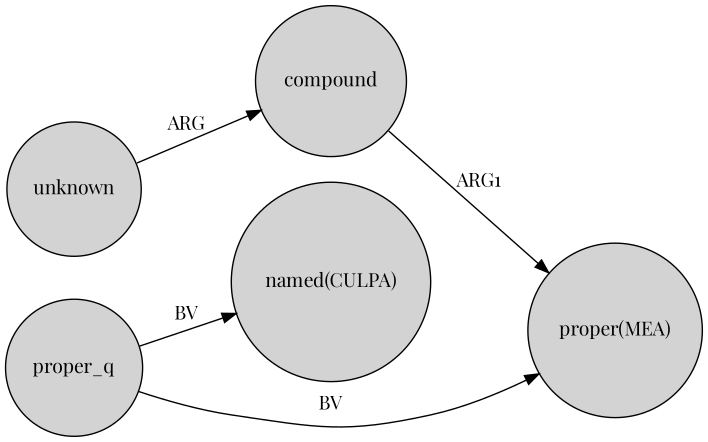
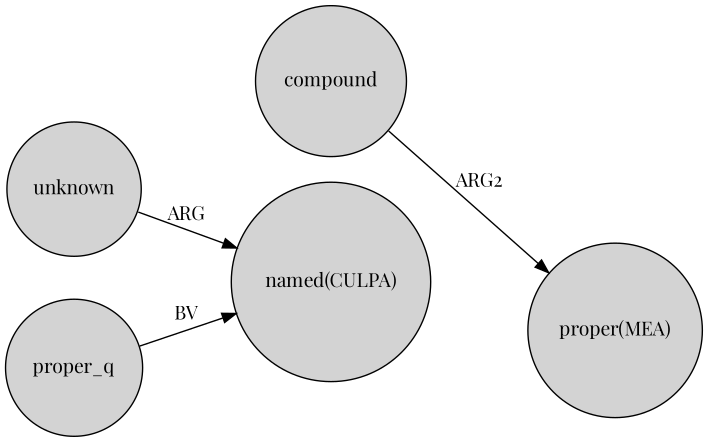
(193, 139) -> (181, 228)
(479, 182) -> (479, 182)
(334, 427) -> none
